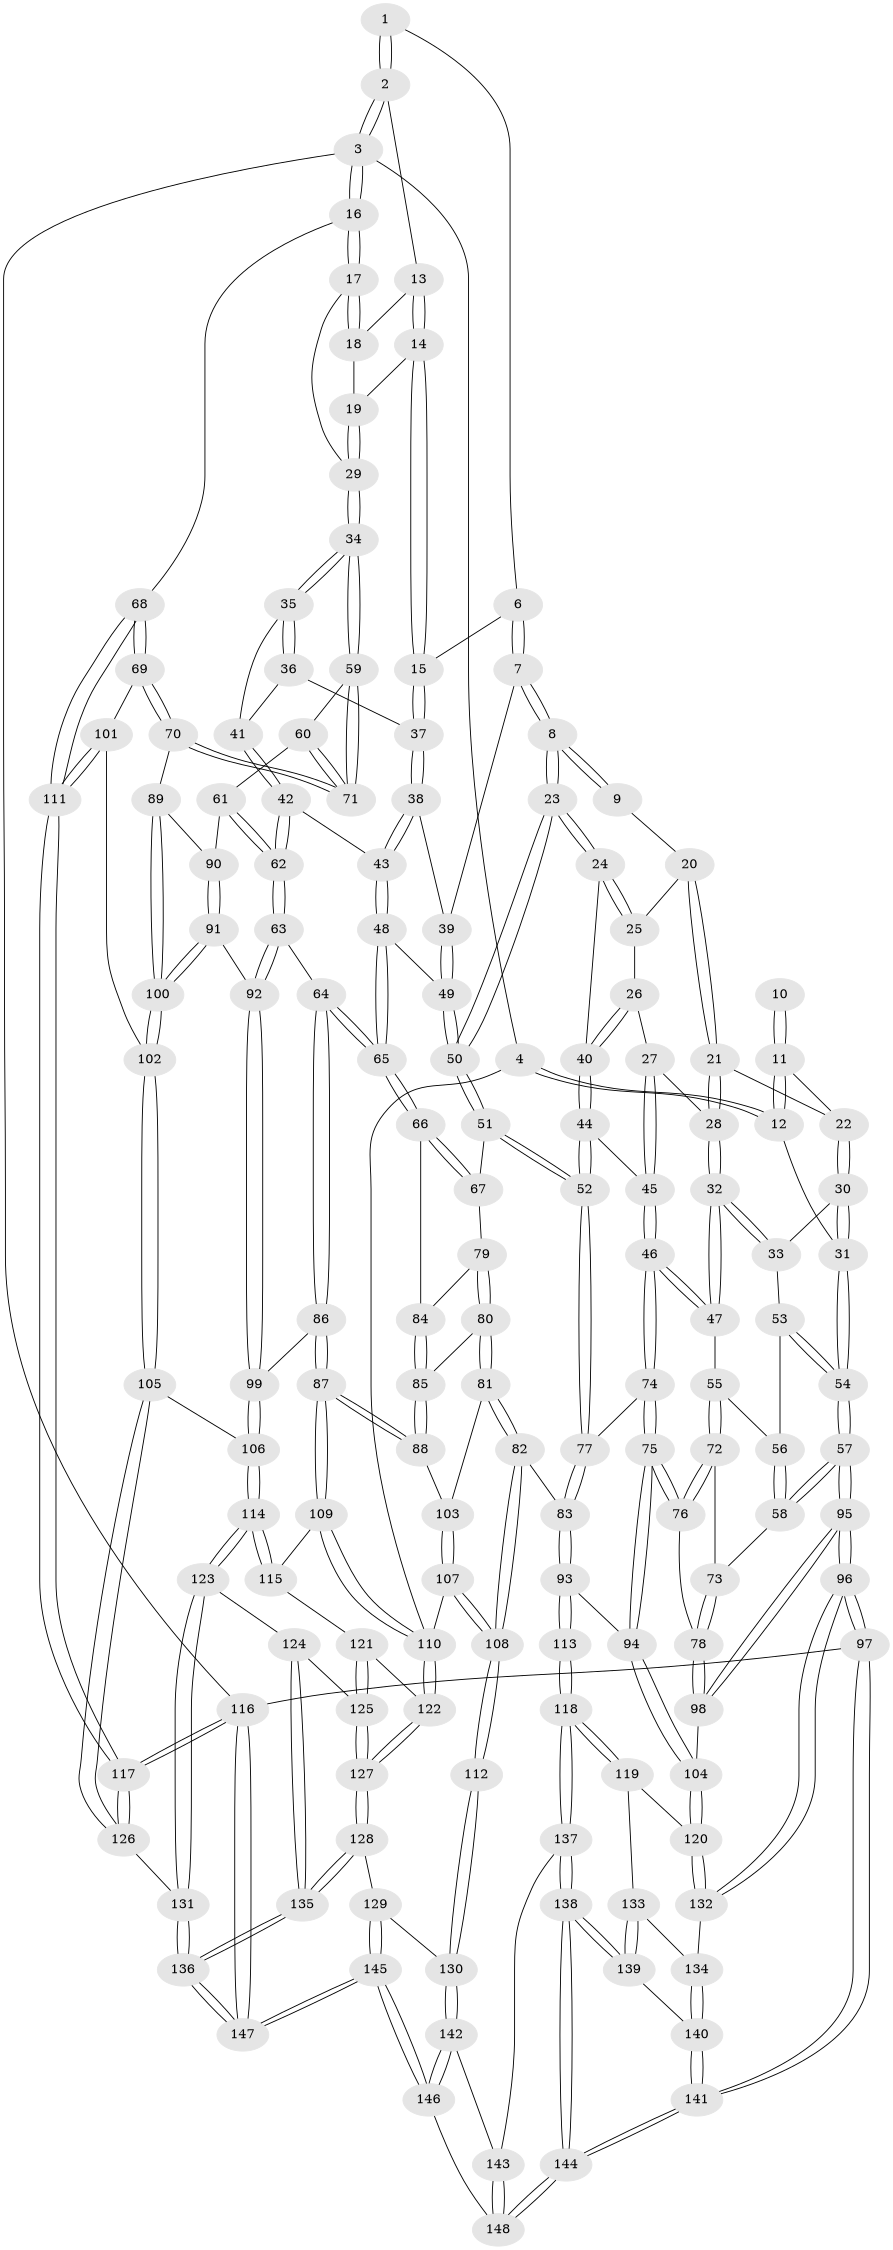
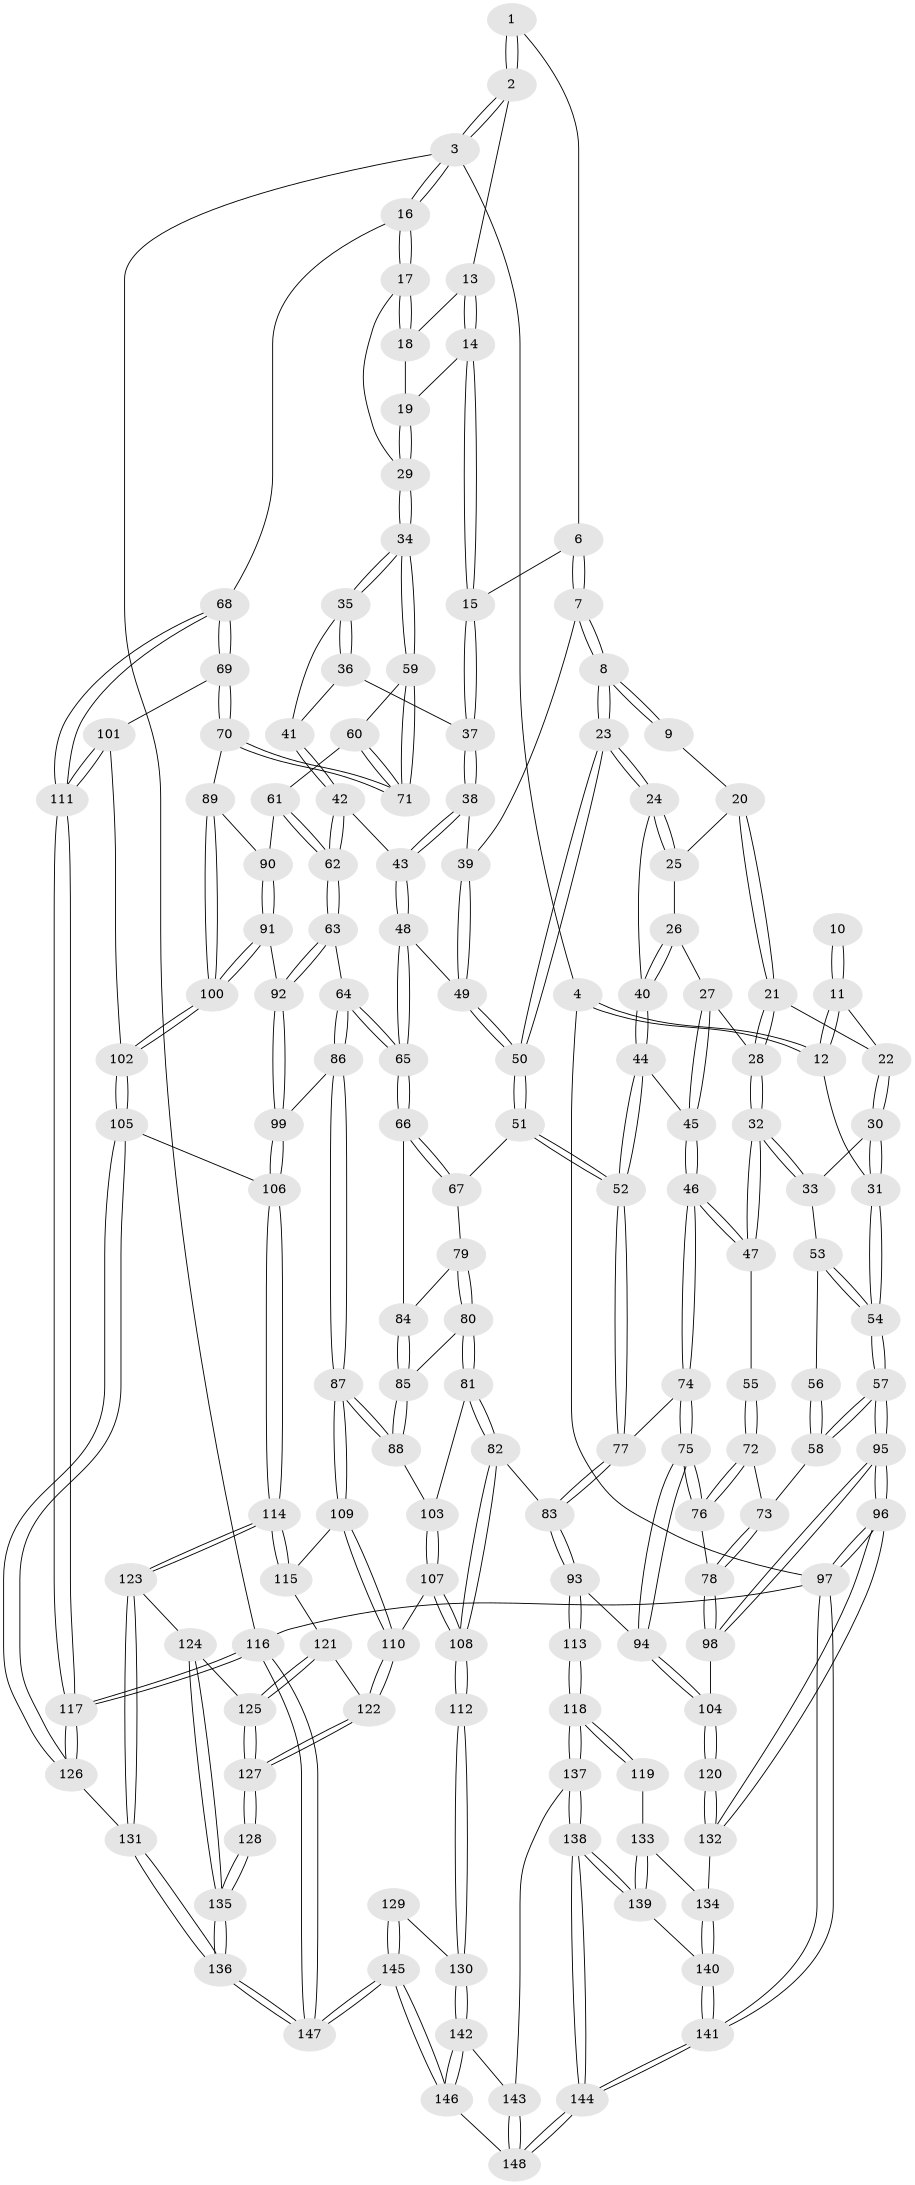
(371, 1309) -> (571, 1363)
(747, 1417) -> none
(662, 1807) -> none
(369, 1872) -> none
